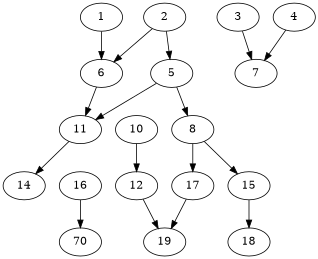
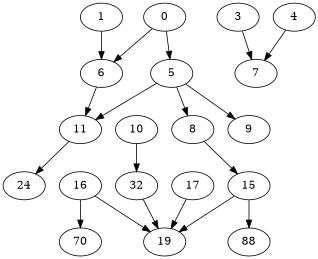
(165, 17) -> (165, 17)
none -> (249, 130)
(193, 154) -> none
(24, 186) -> (24, 186)
(137, 186) -> (137, 186)
none -> (119, 212)
none -> (210, 212)
(249, 242) -> (249, 242)
